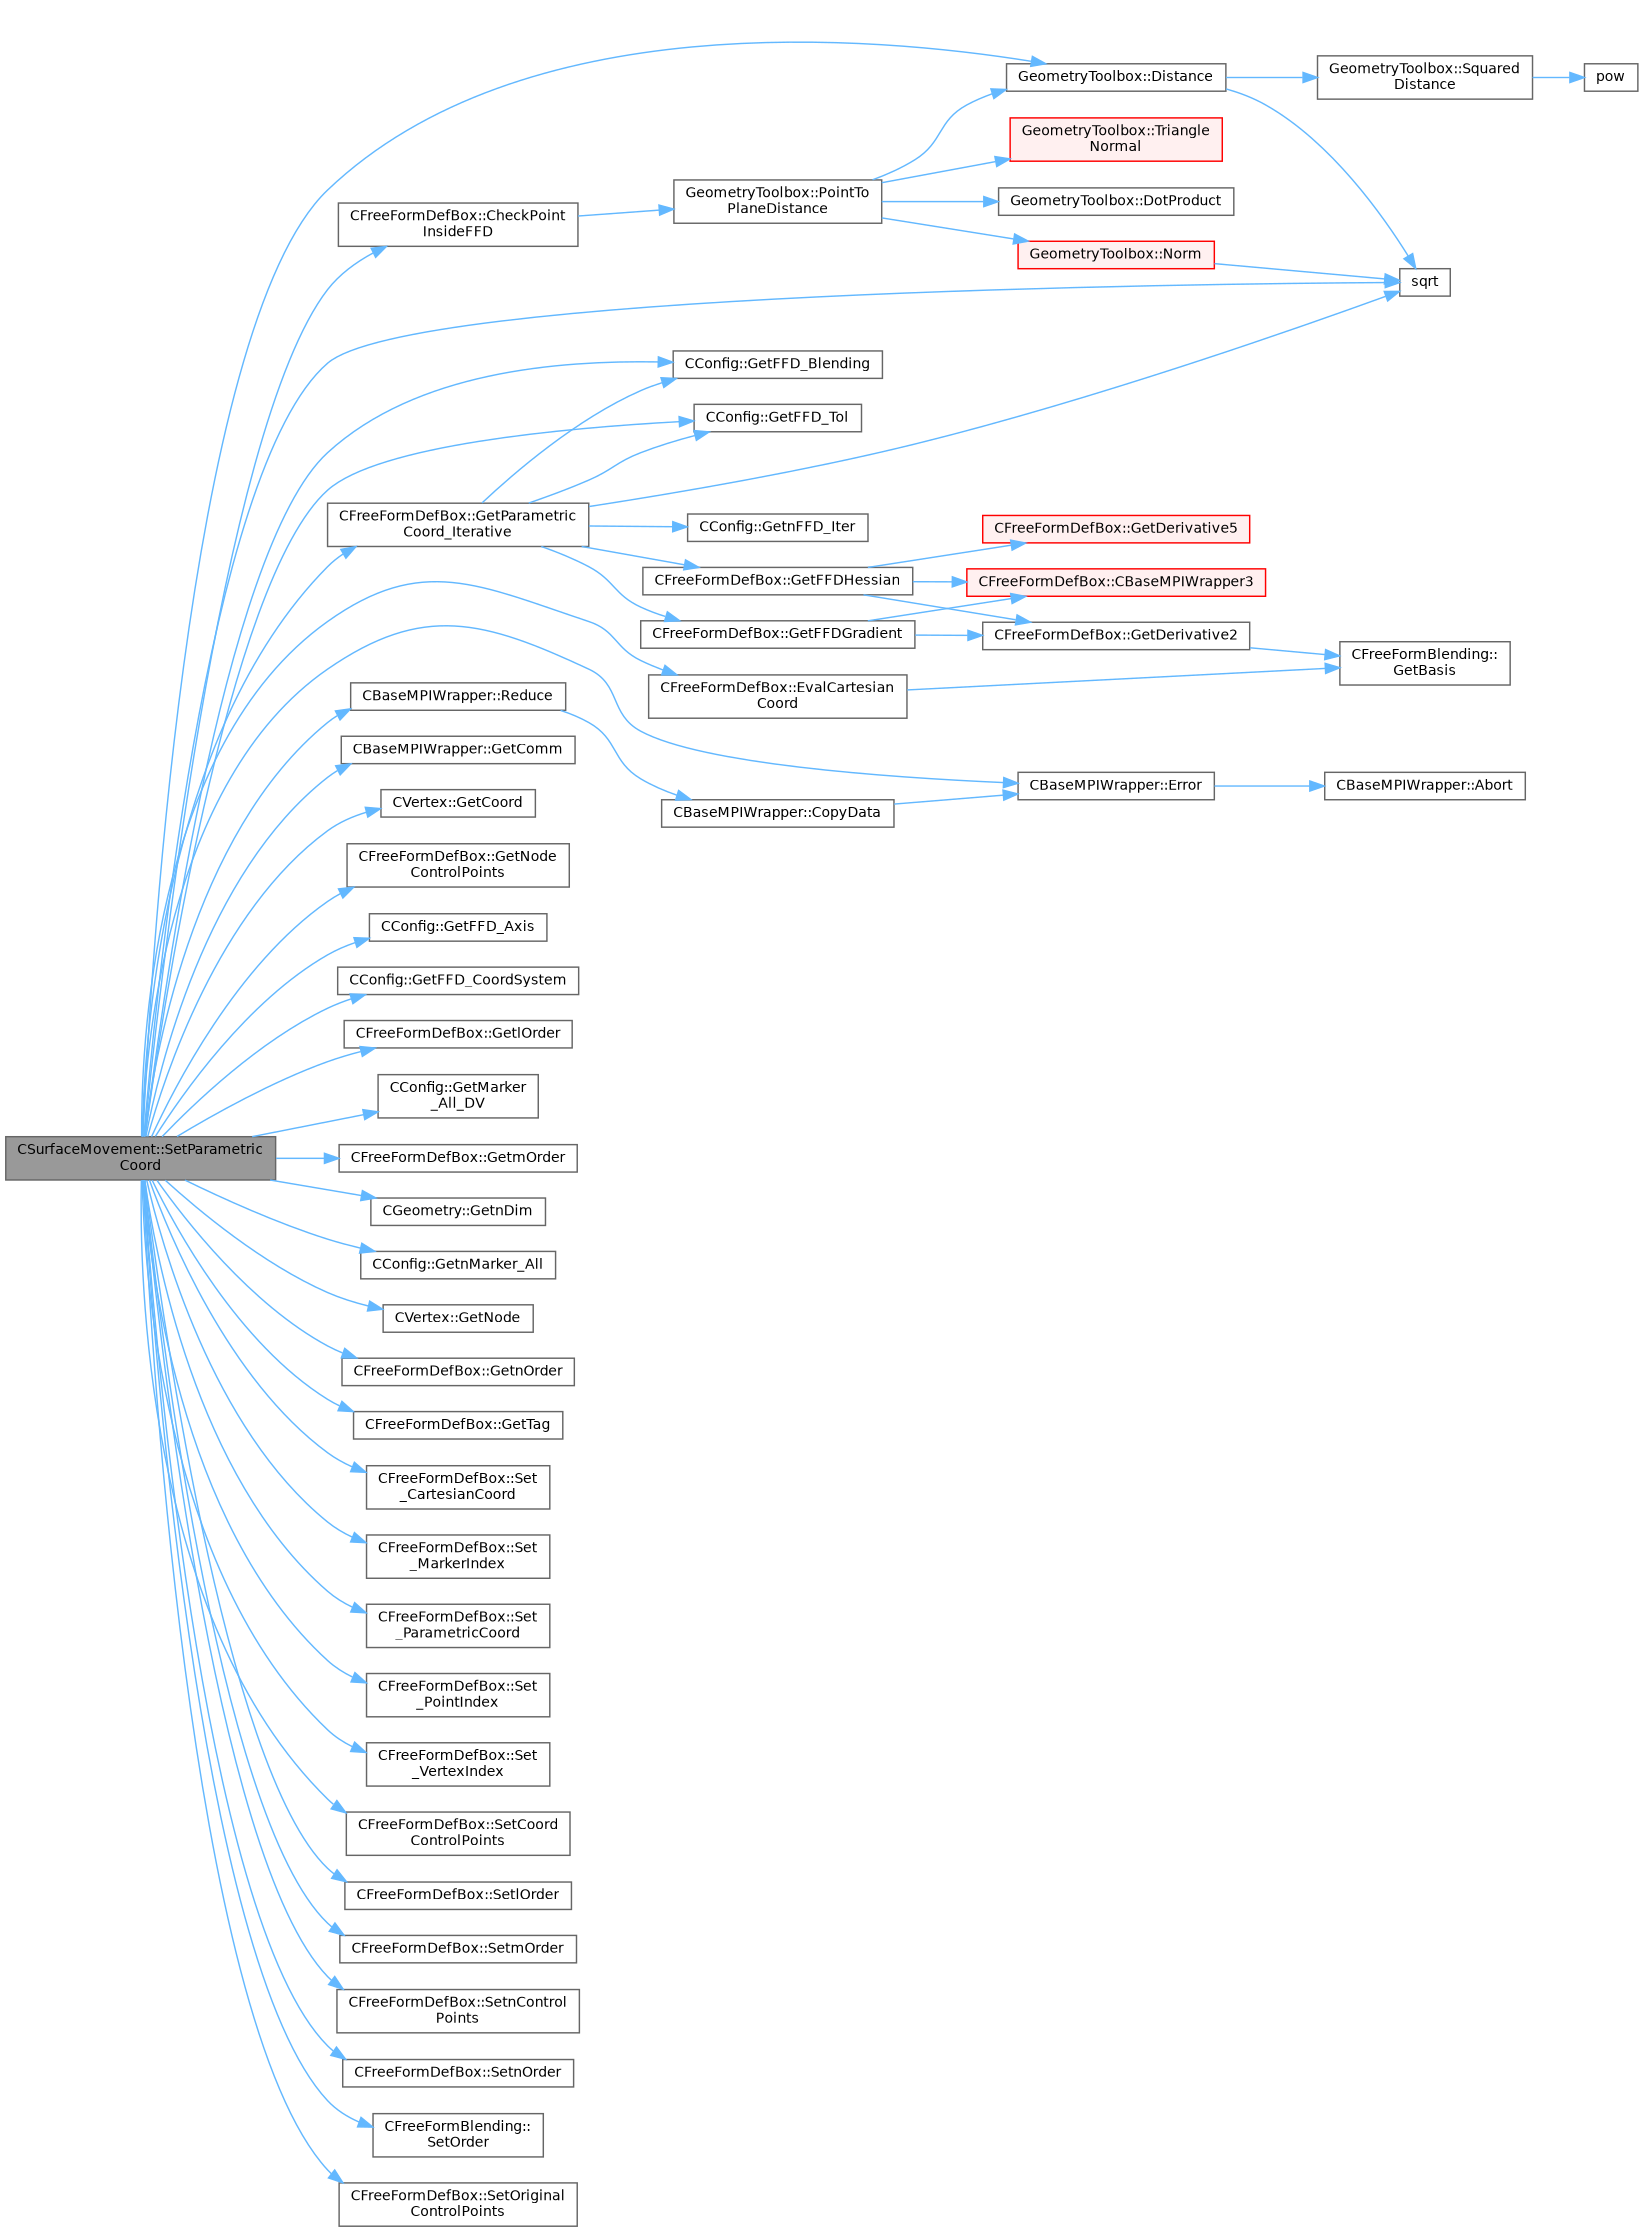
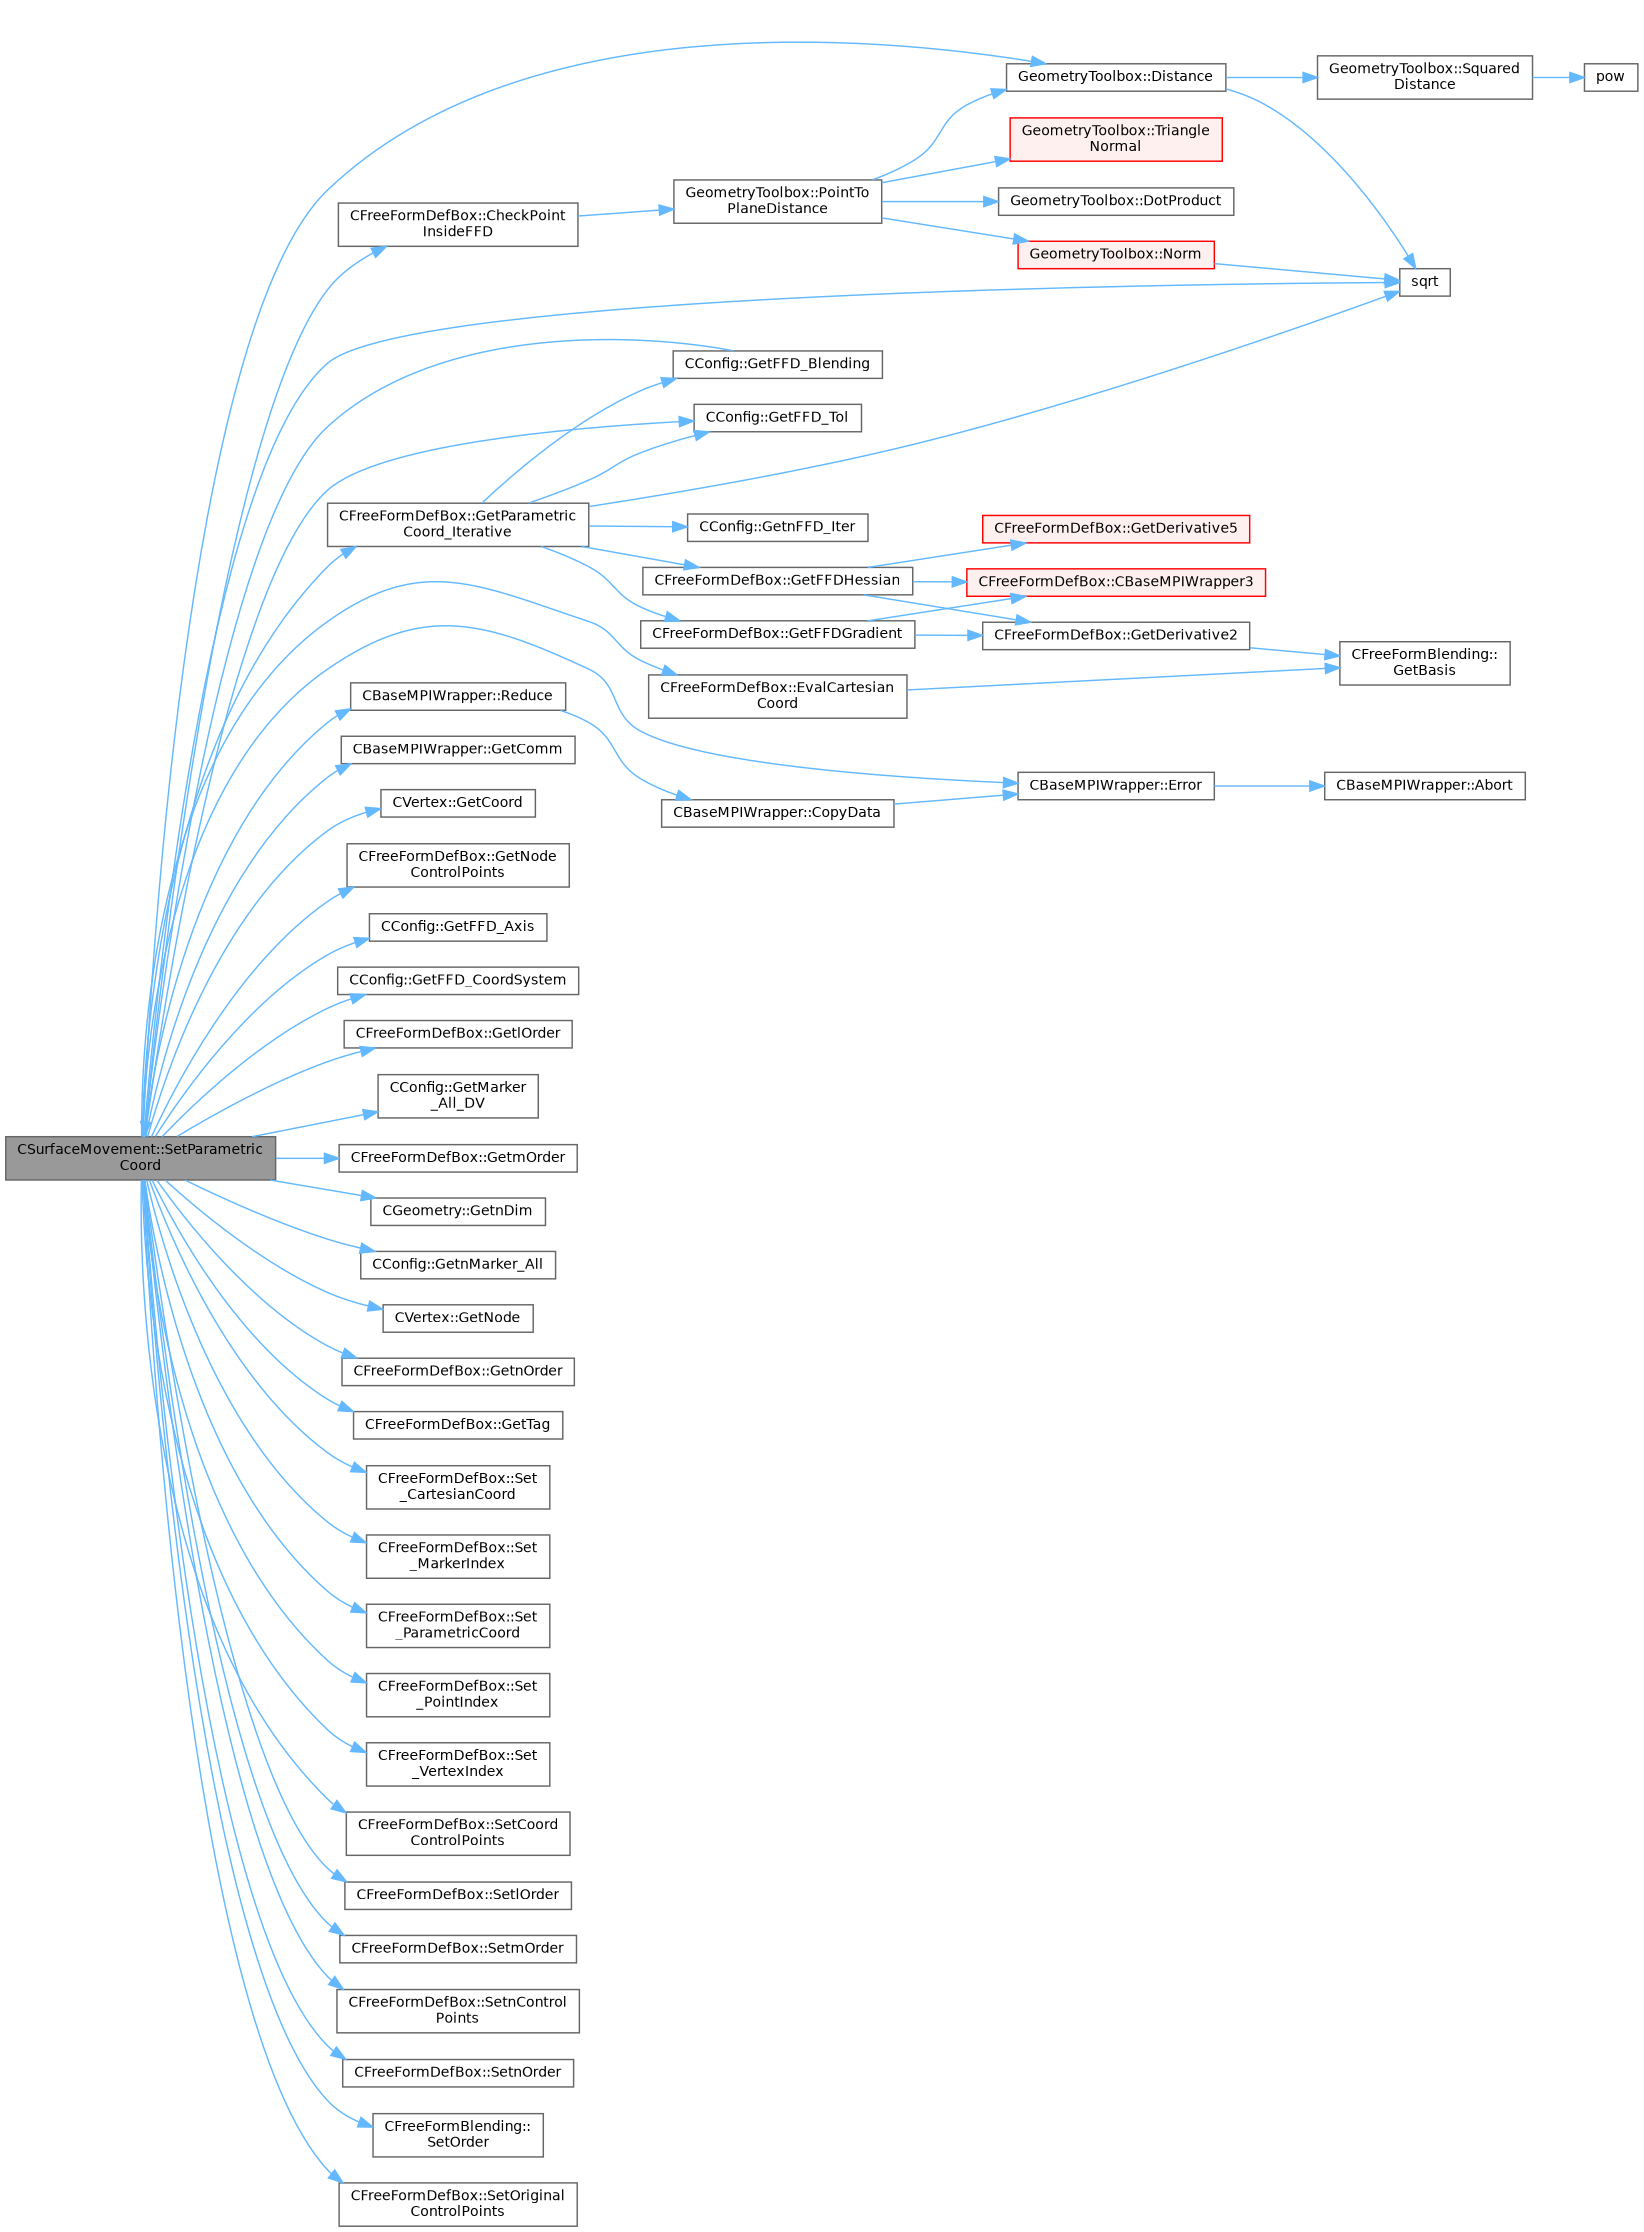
(247, 614) -> (257, 558)
